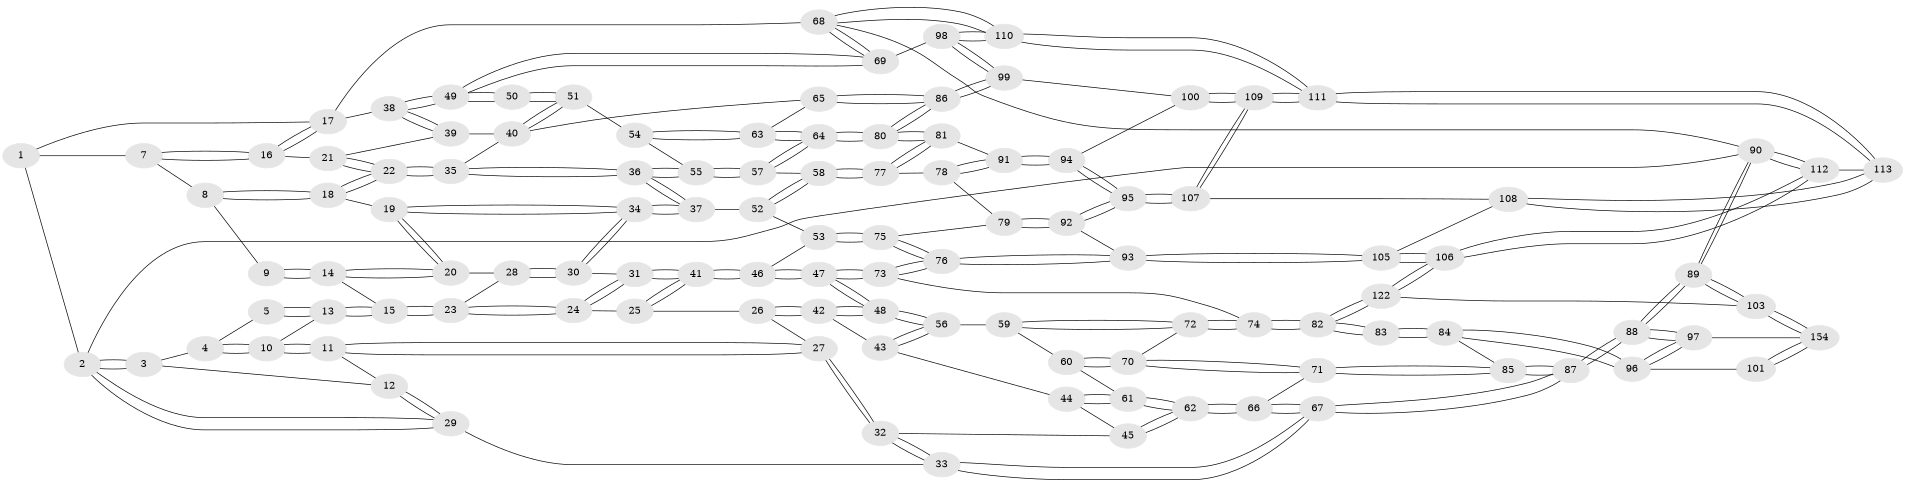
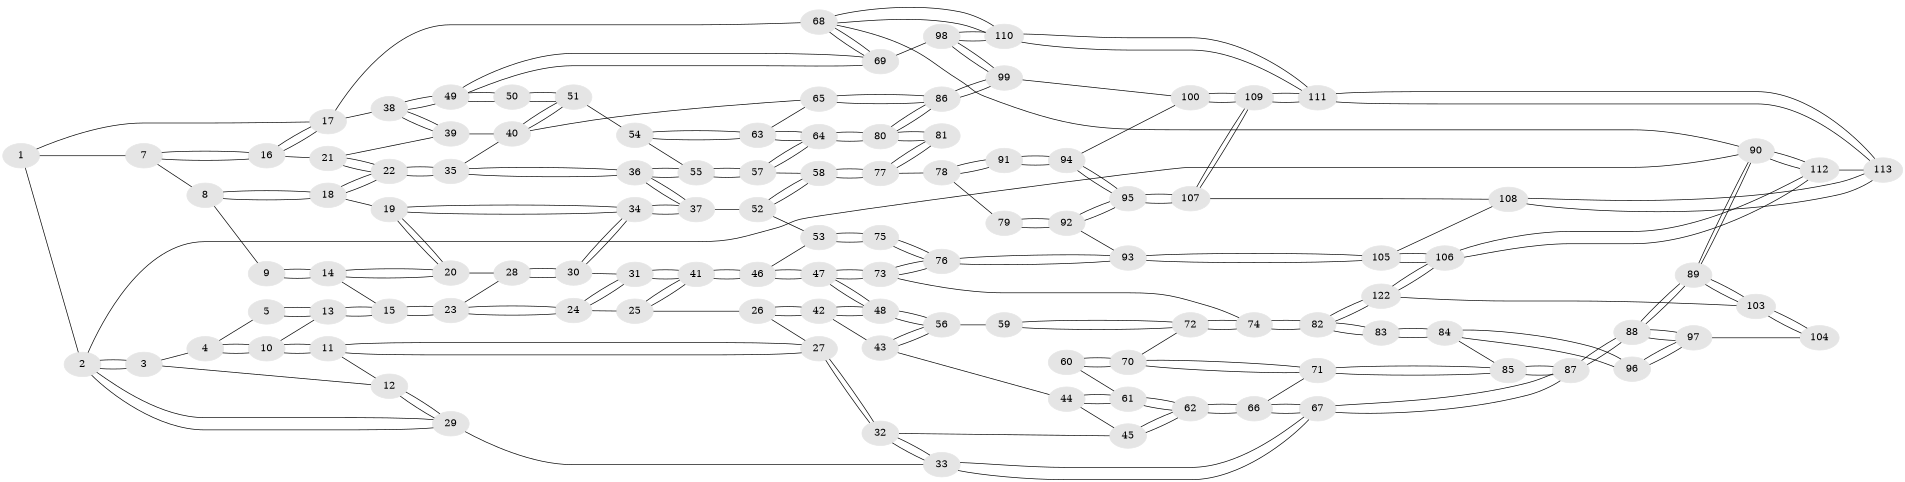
(973, 148) -> none
(942, 230) -> none
(1820, 338) -> (1820, 338)
(1035, 344) -> none
(1756, 369) -> none
